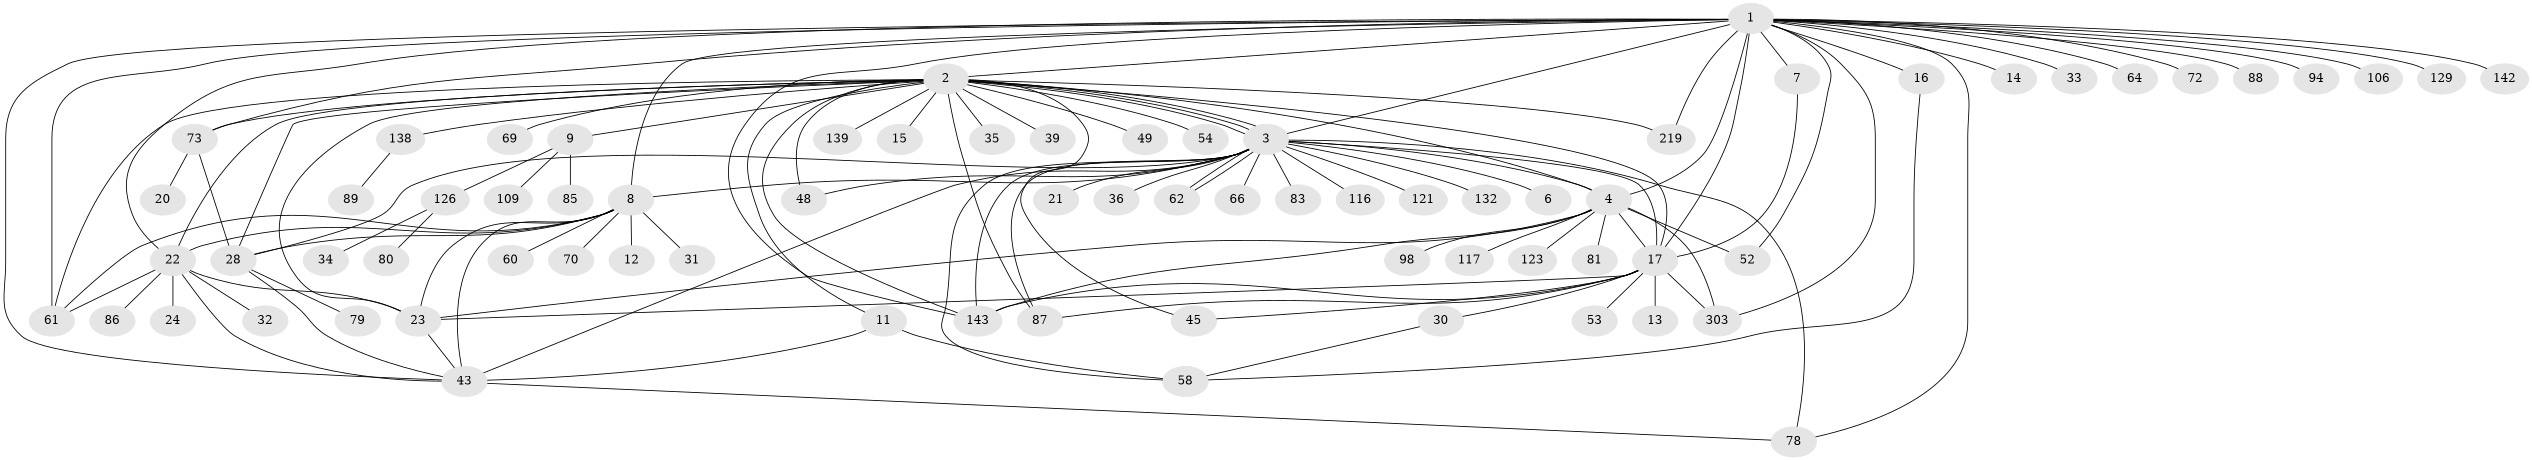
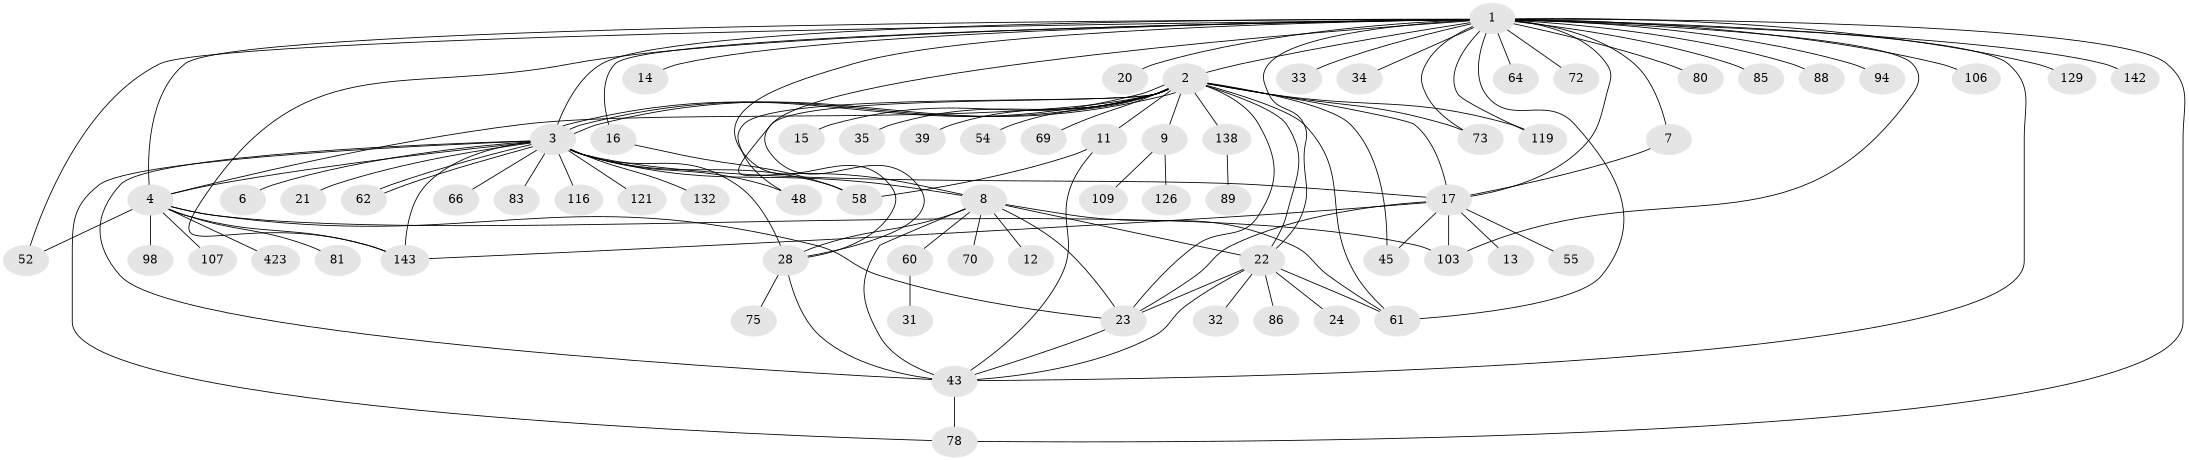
(838, 139) -> none
(1145, 139) -> none
(1671, 139) -> (1543, 139)
(179, 170) -> (1231, 46)
(570, 170) -> (1631, 39)
(214, 200) -> (934, 49)
(767, 200) -> none
(1117, 200) -> none
(406, 220) -> (1426, 49)
(424, 222) -> (1628, 52)
(662, 230) -> (910, 291)
(1632, 230) -> none
(1469, 260) -> (213, 260)
(1532, 260) -> (276, 260)
(358, 321) -> (754, 321)
(1040, 321) -> none
(1441, 321) -> none
(1595, 321) -> (1571, 260)
(1717, 321) -> (1449, 260)
